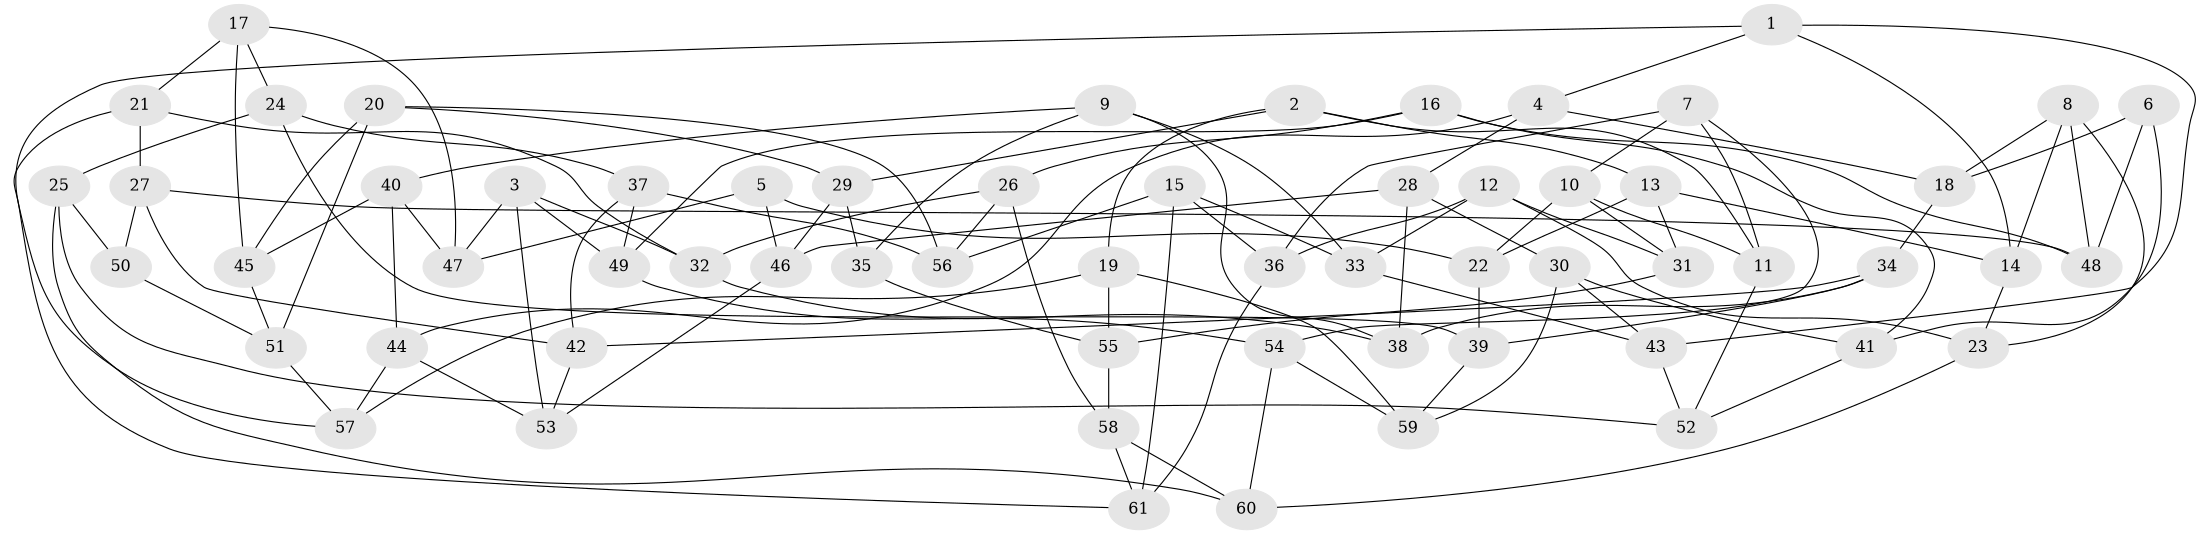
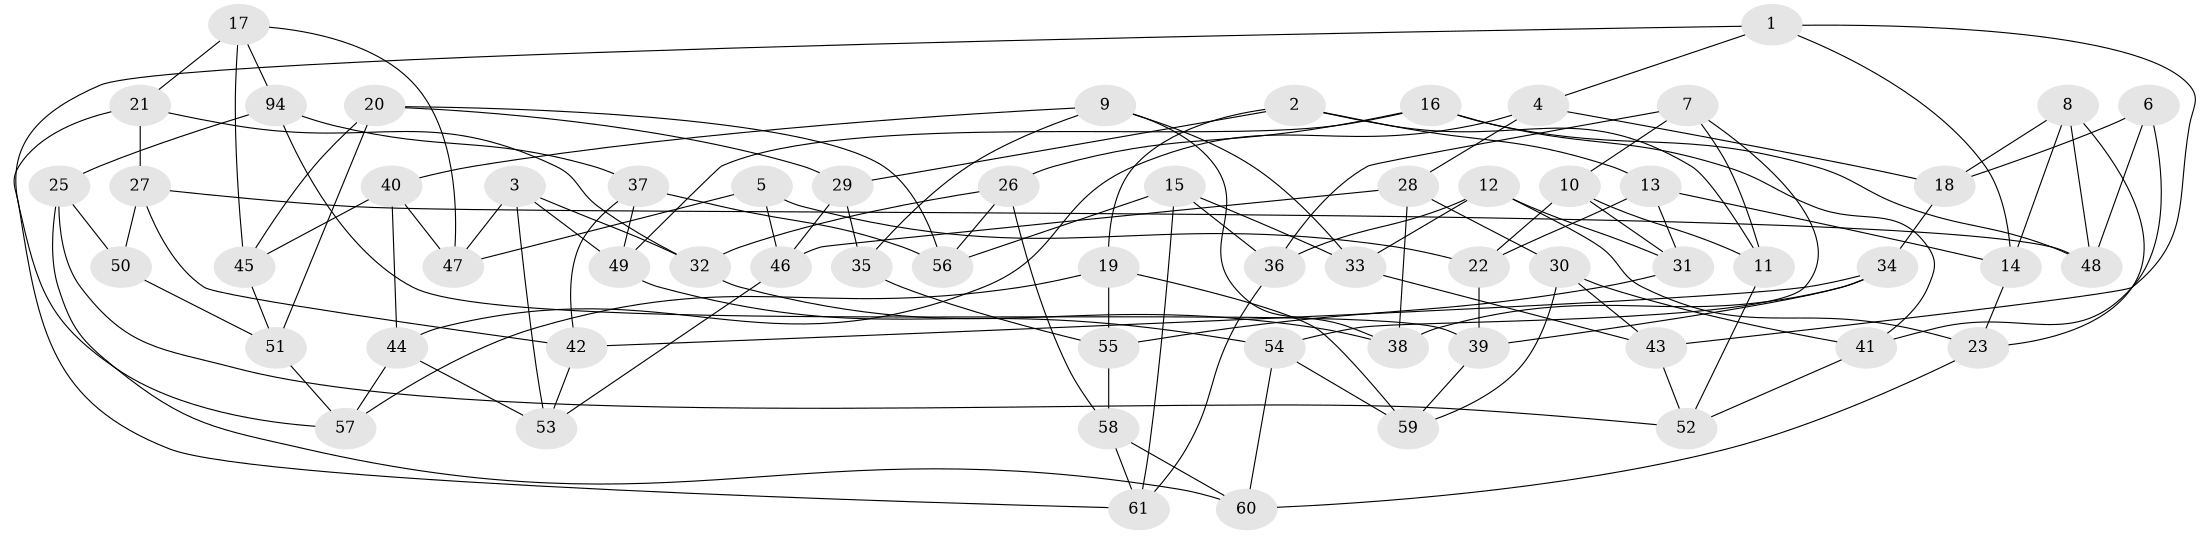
(276, 105) -> (276, 105)
